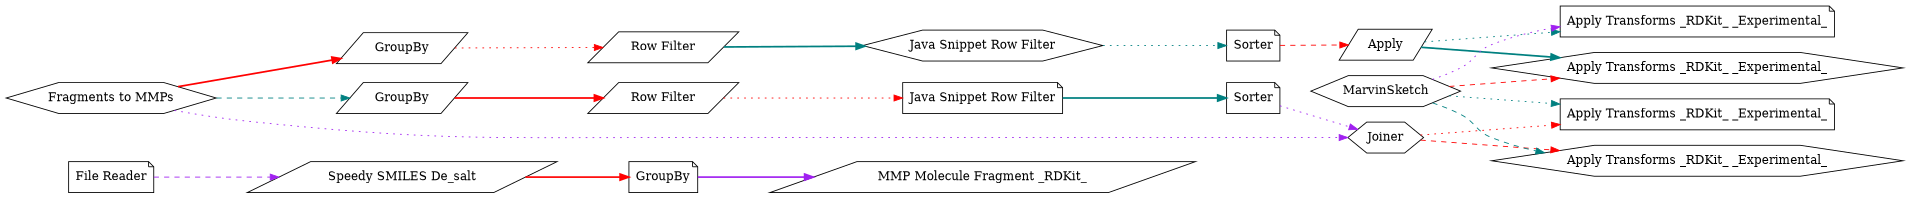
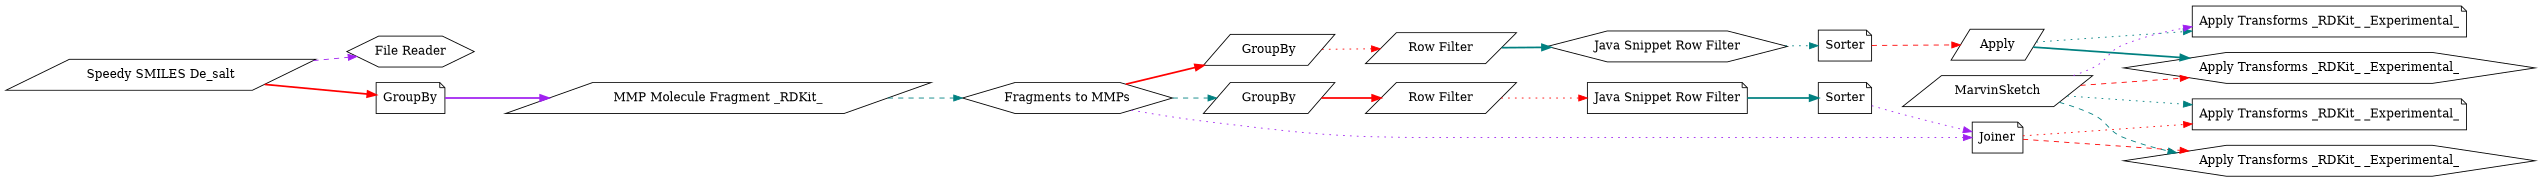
(1386, 91) -> (1998, 91)
none -> (921, 98)
(1386, 138) -> (1998, 138)
(111, 177) -> (411, 52)
(212, 177) -> (331, 59)
